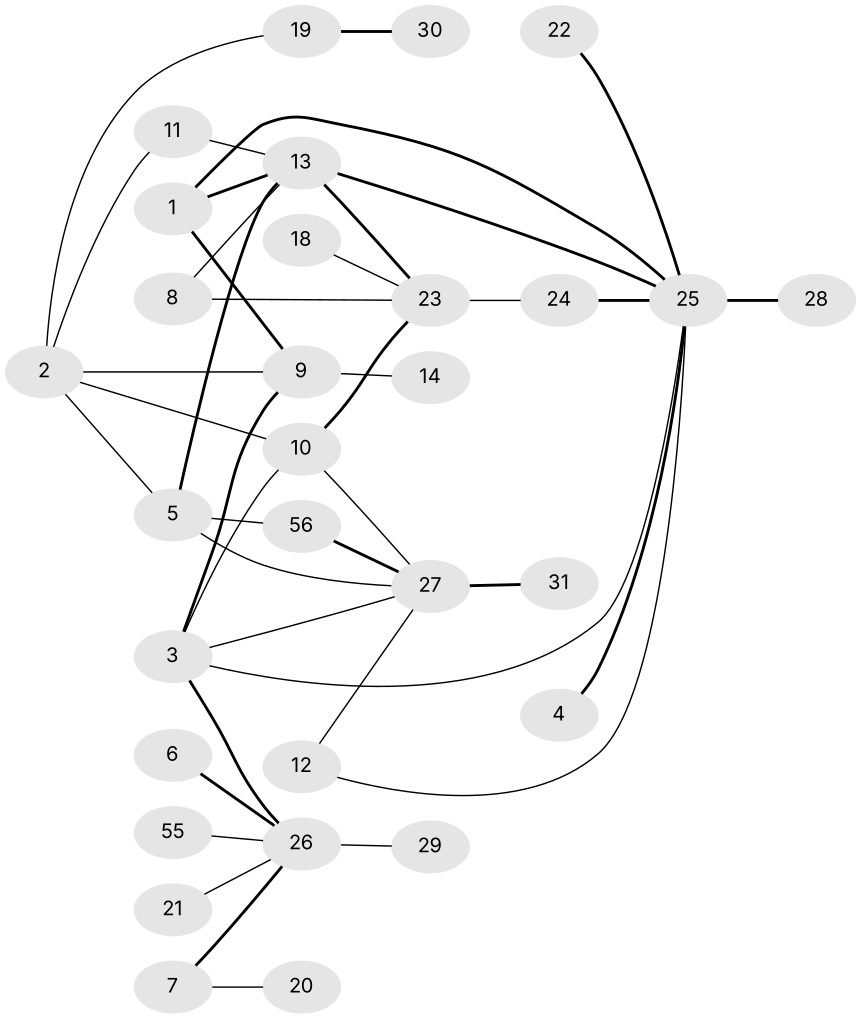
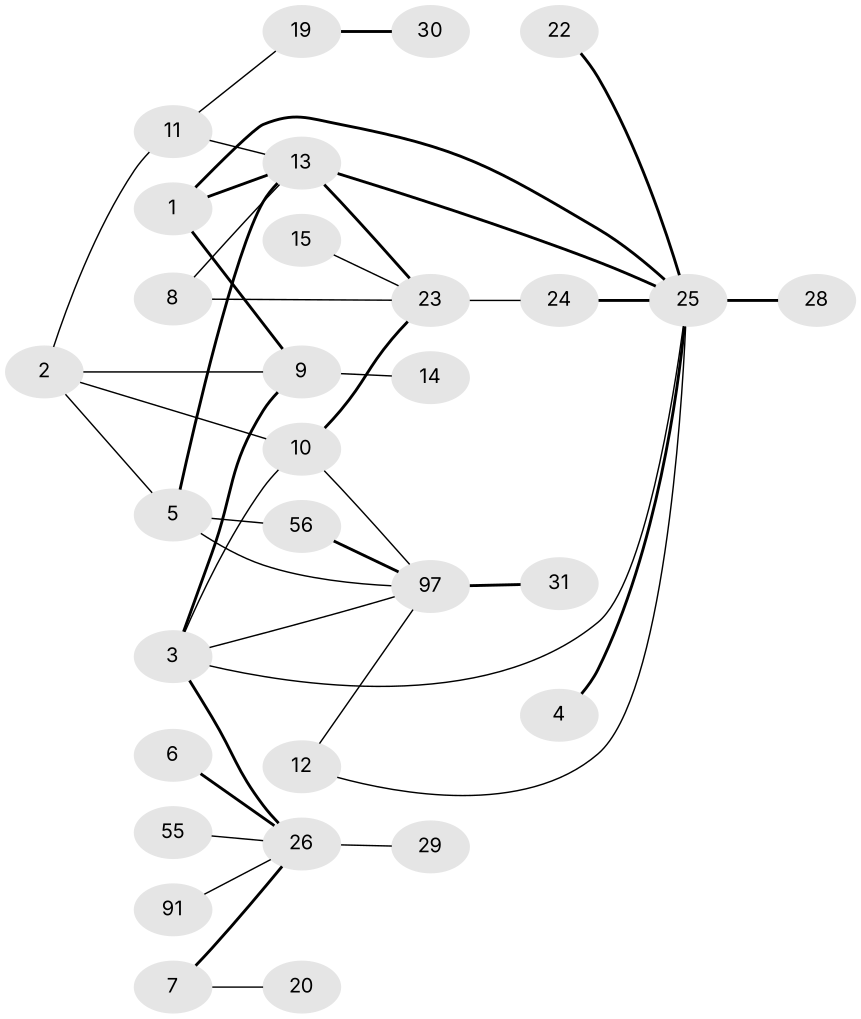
(98, 146) -> (237, 82)
(302, 240) -> (302, 240)
(431, 587) -> (431, 587)
(173, 910) -> (173, 910)
